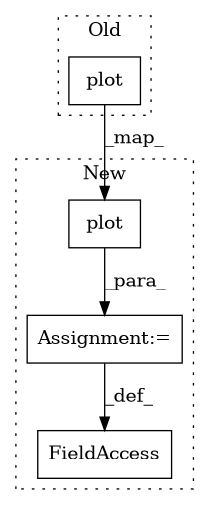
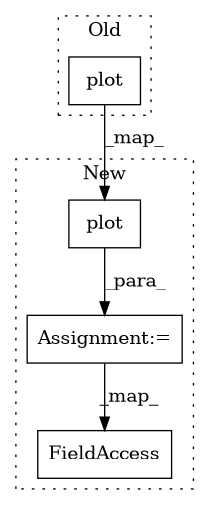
(129, 397) -> (129, 397)
